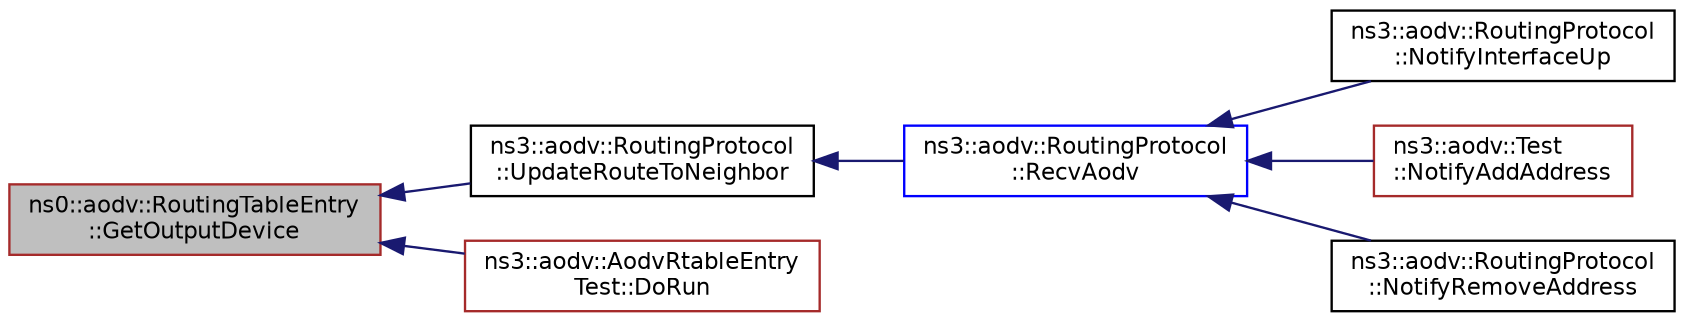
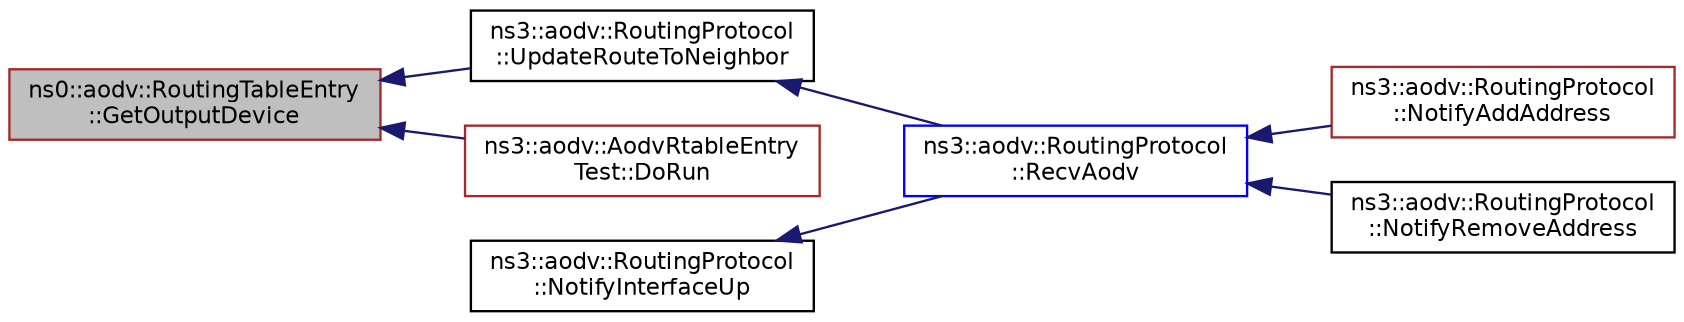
(1301, 100) -> (871, 215)
(1503, 161) -> (1503, 102)
